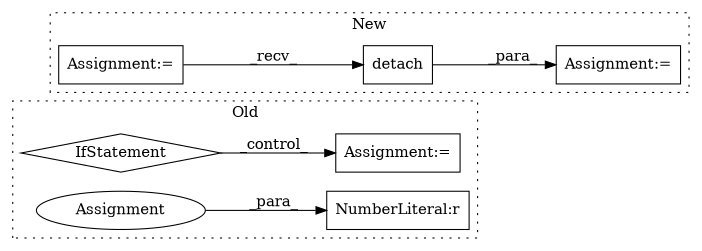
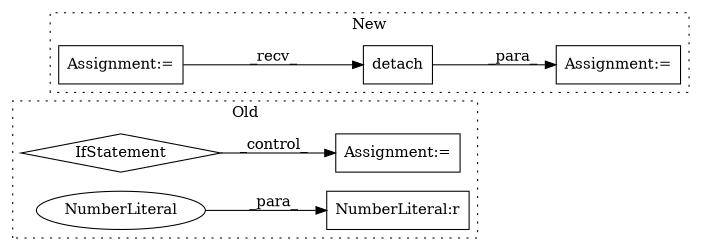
(121, 210) -> (121, 210)
